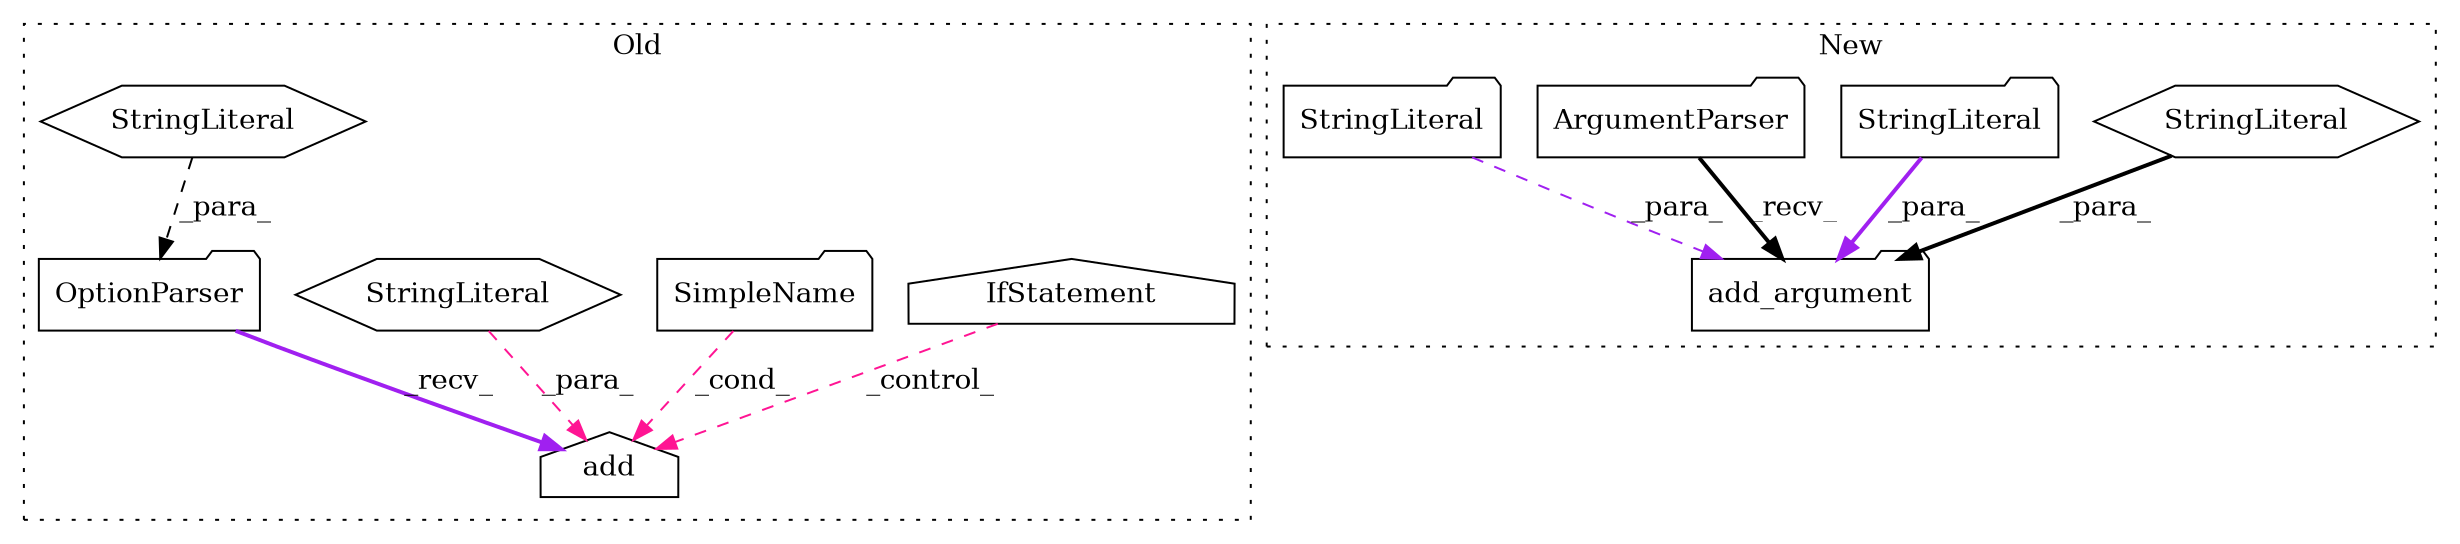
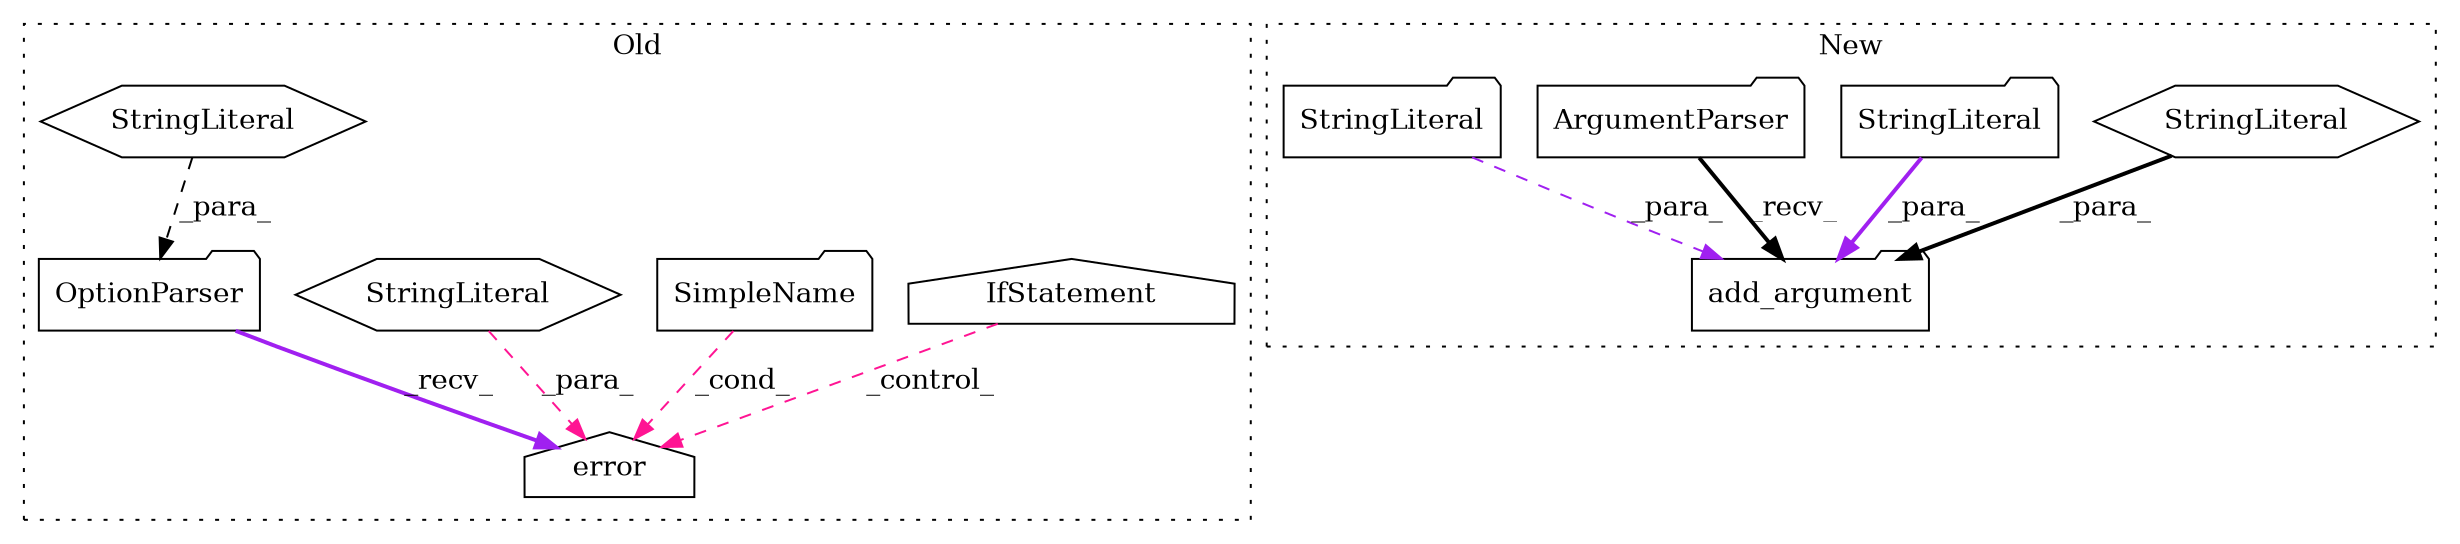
(609, 468) -> (609, 468)
